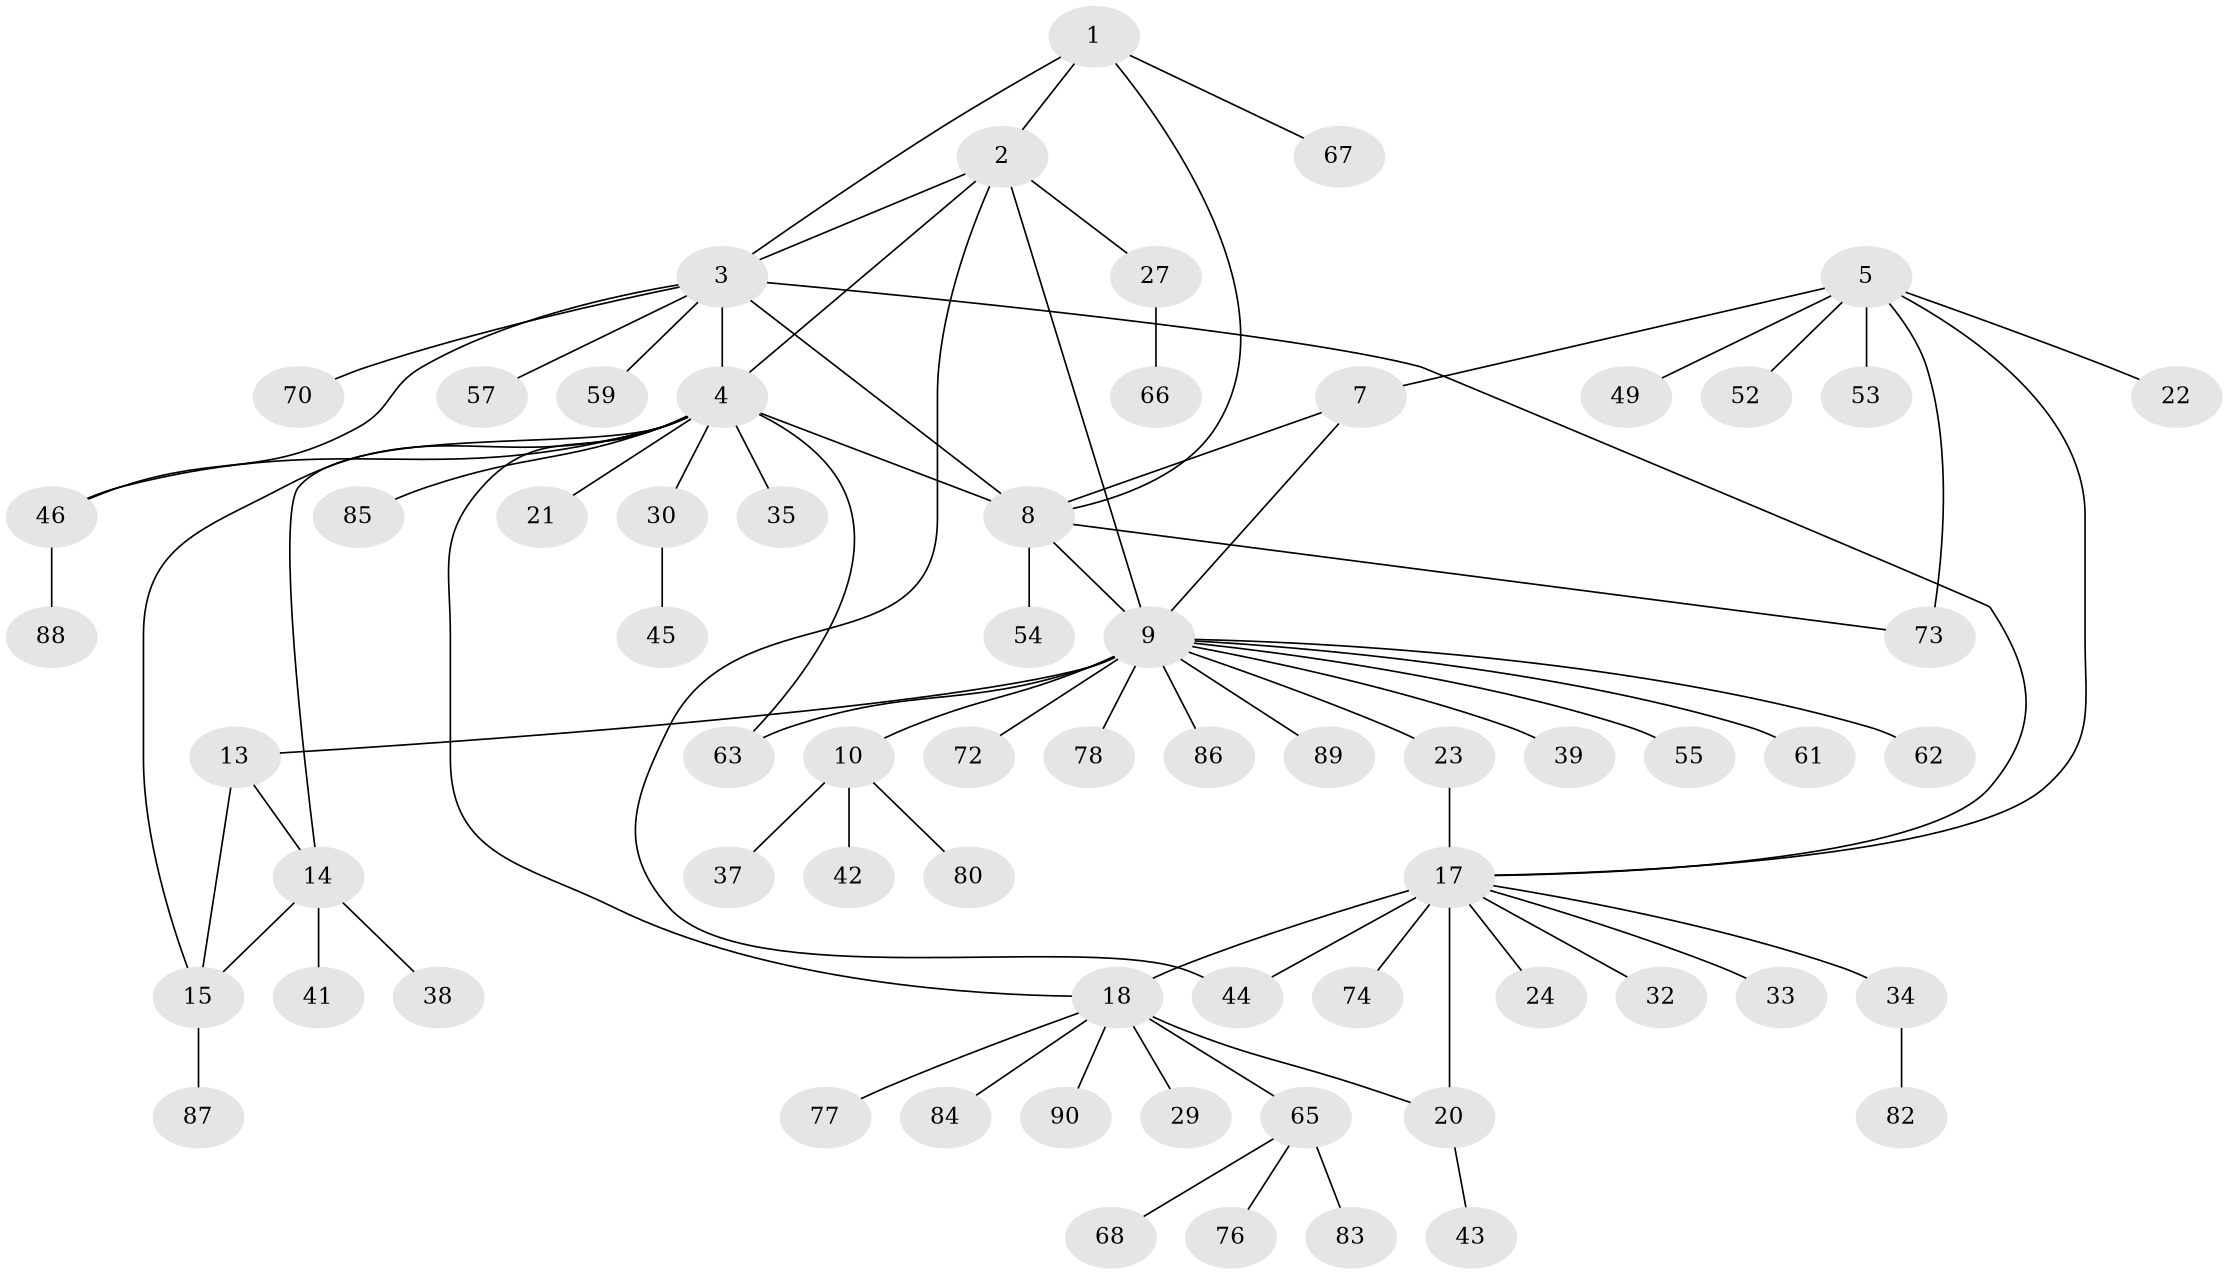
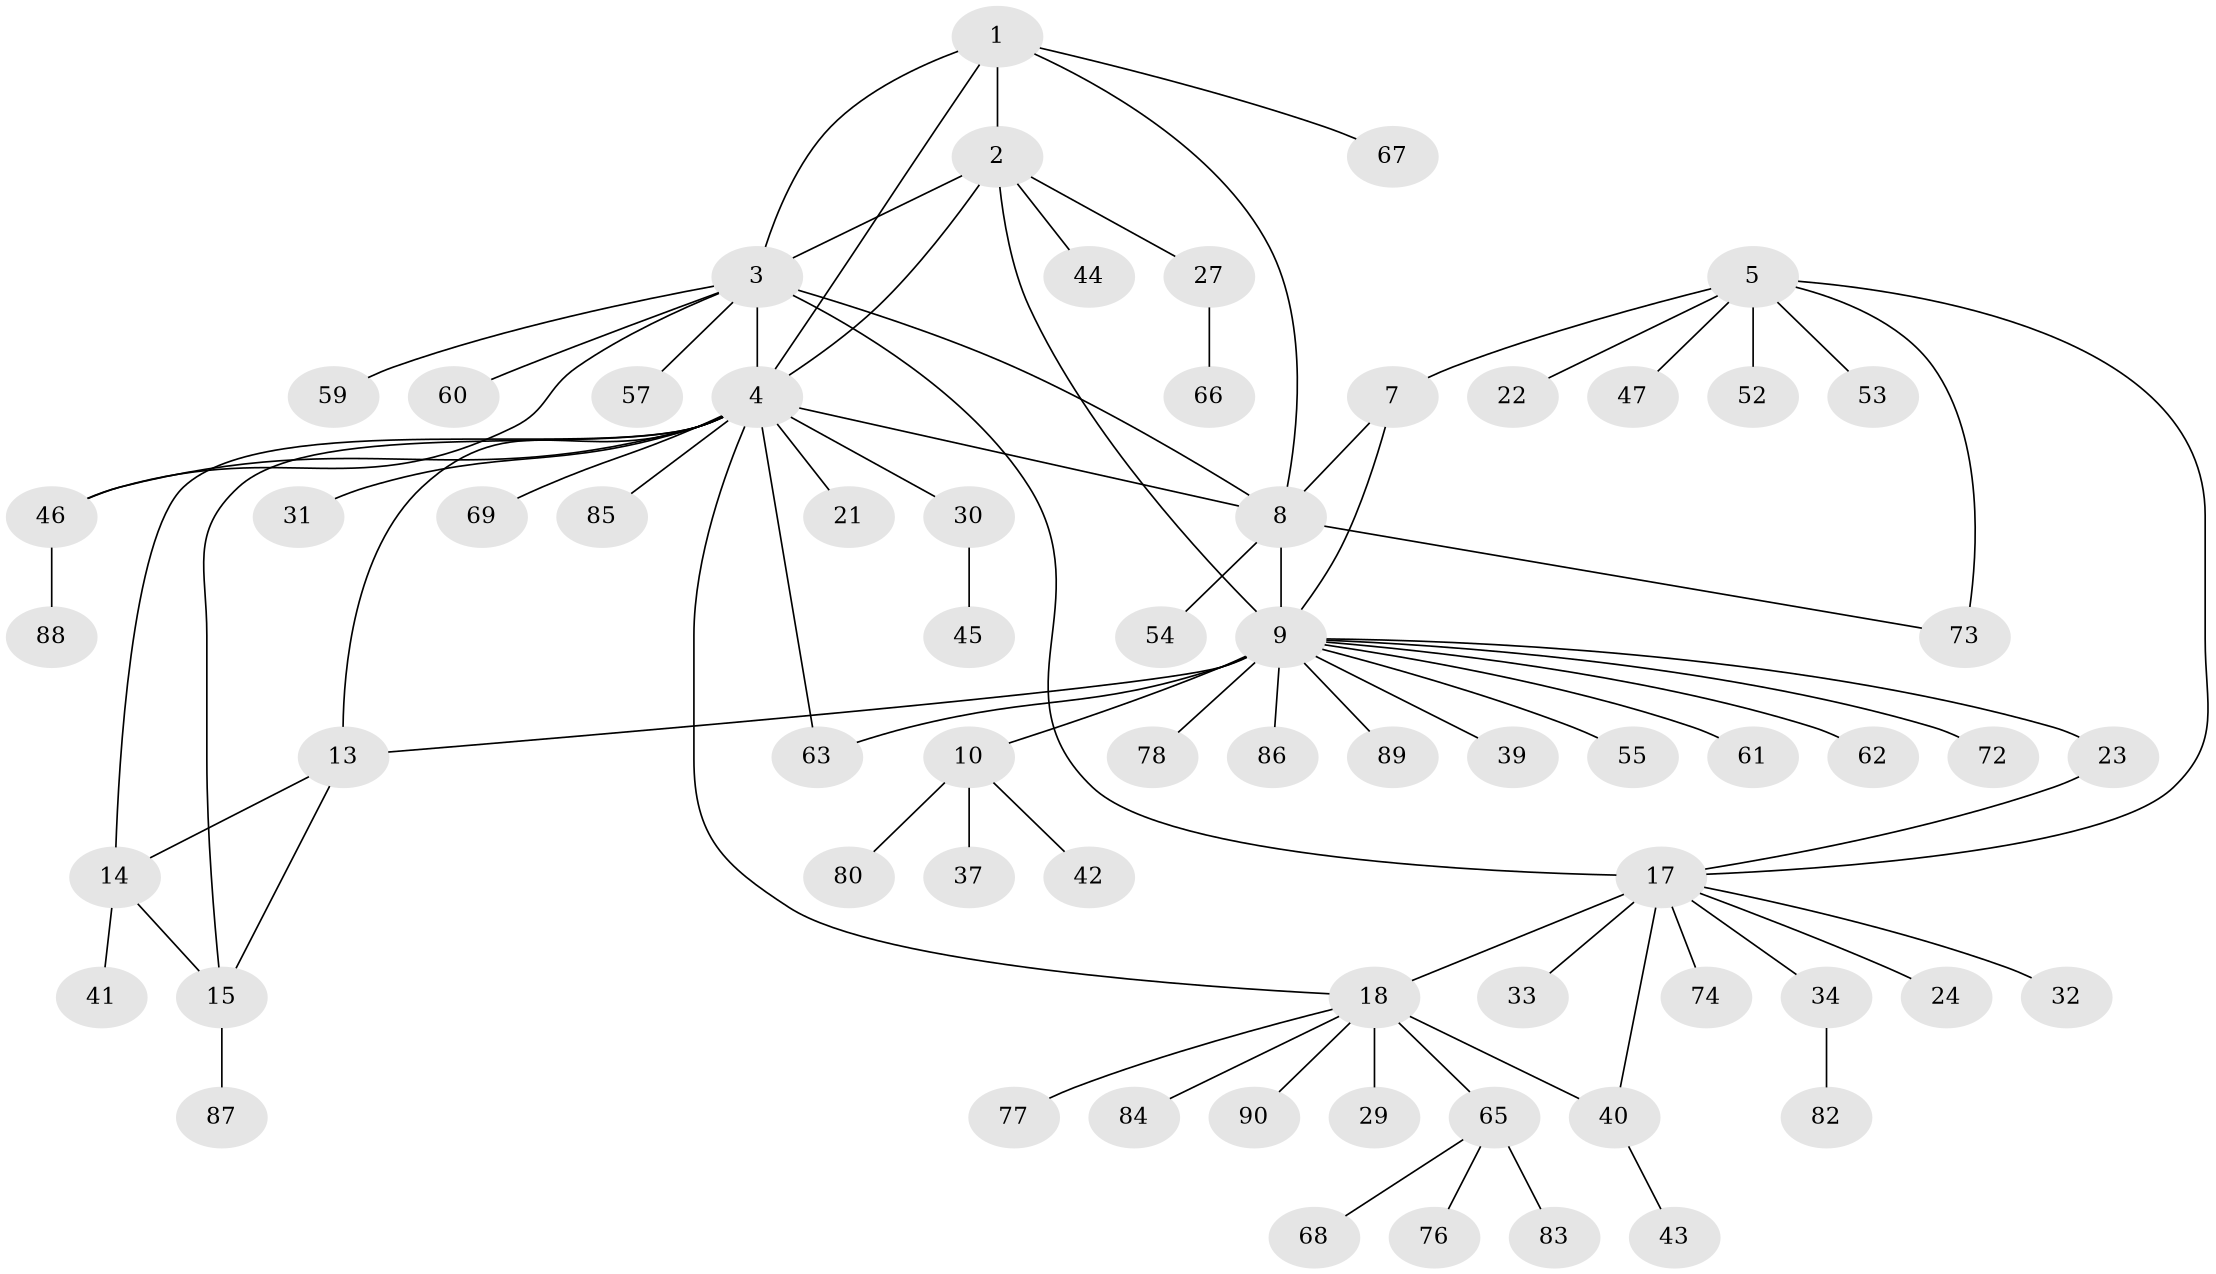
none -> (893, 194)
(299, 397) -> (454, 397)
(1626, 397) -> (1633, 397)
none -> (422, 487)
none -> (482, 517)
(782, 517) -> (299, 517)
(1344, 937) -> none
(439, 997) -> none
(1450, 1118) -> (1615, 1118)
